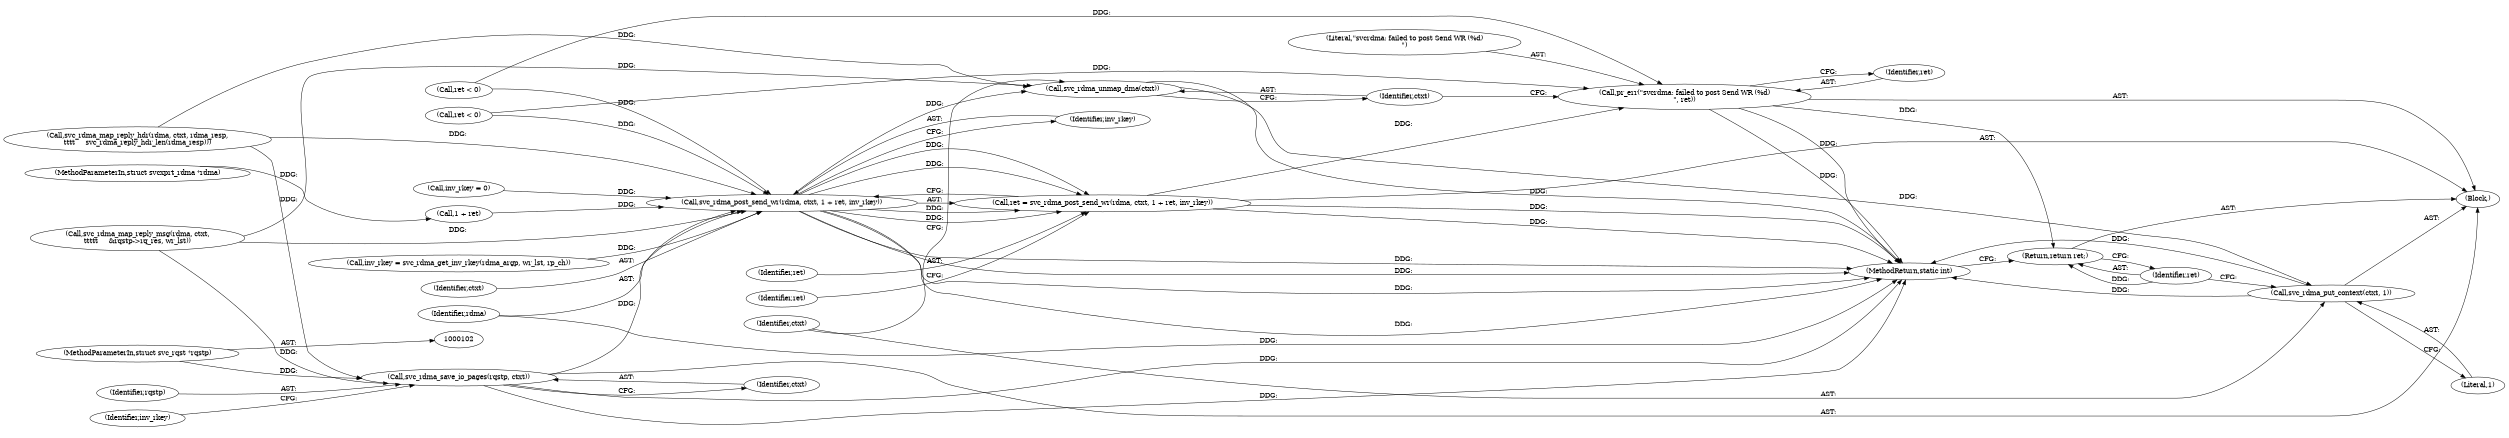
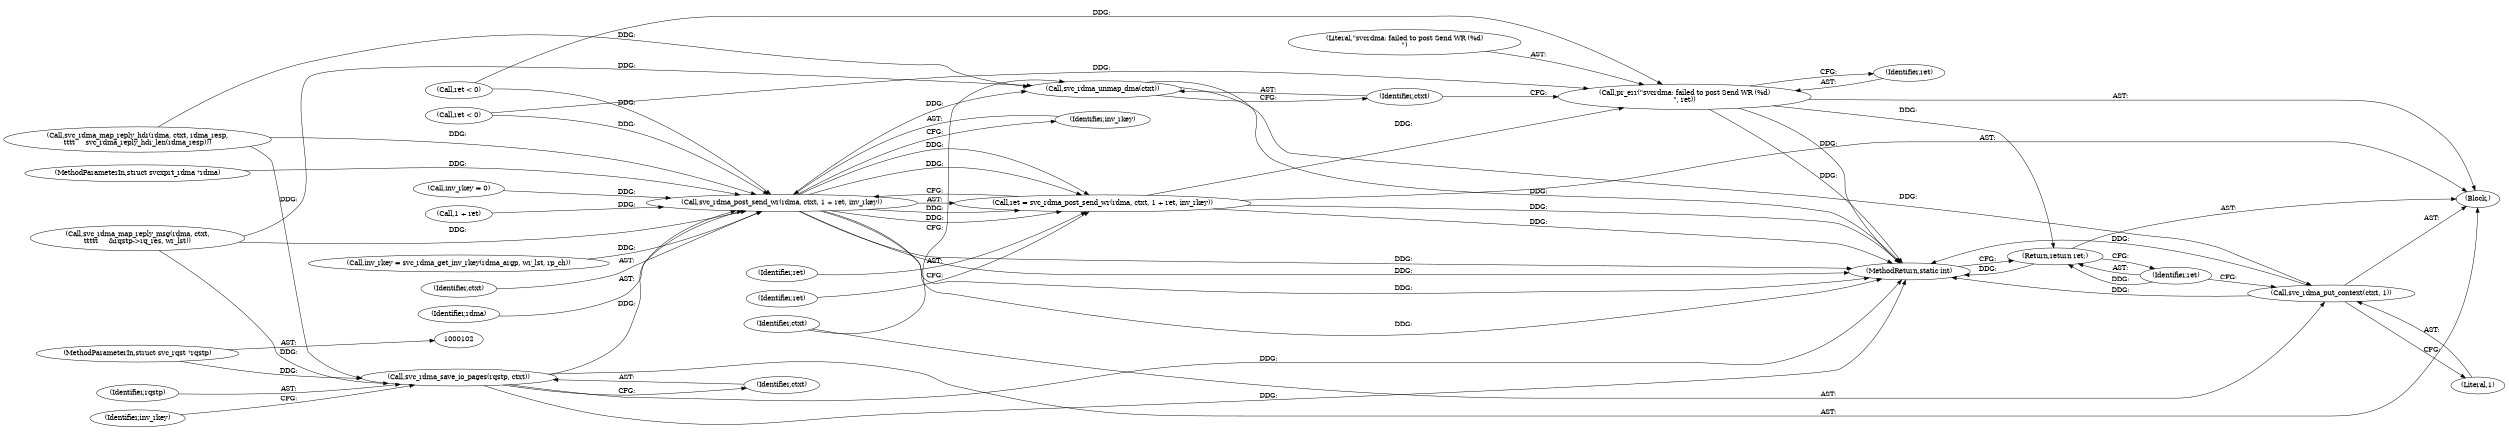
(309, 202) -> (490, 169)
(1201, 346) -> (2002, 272)
